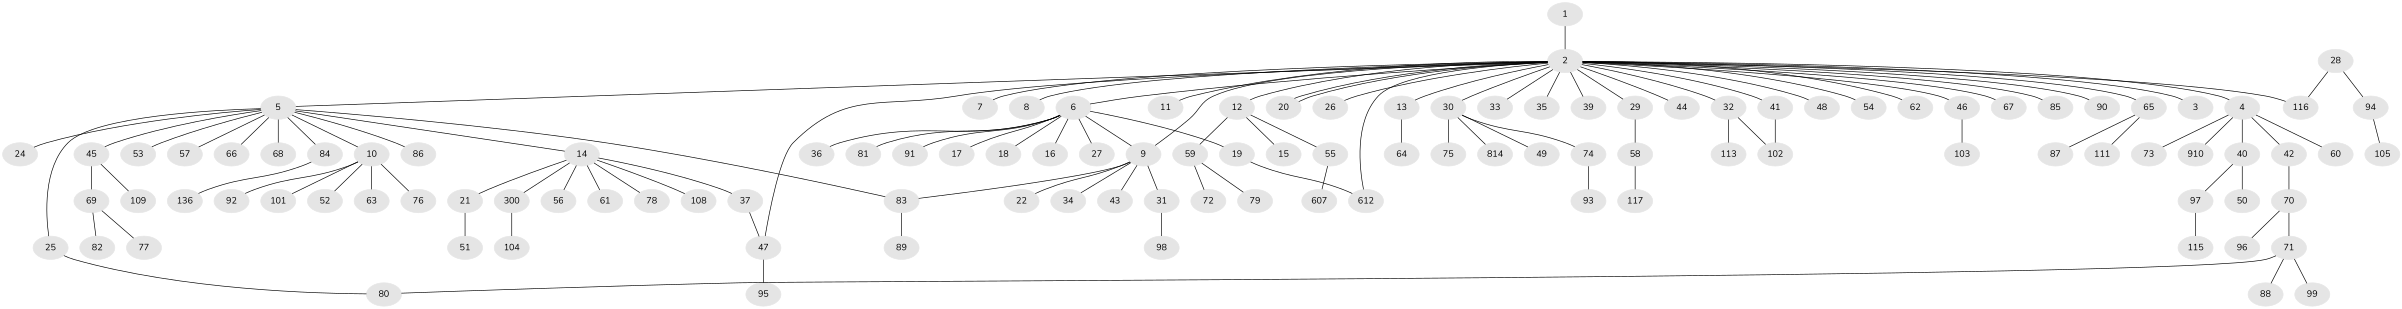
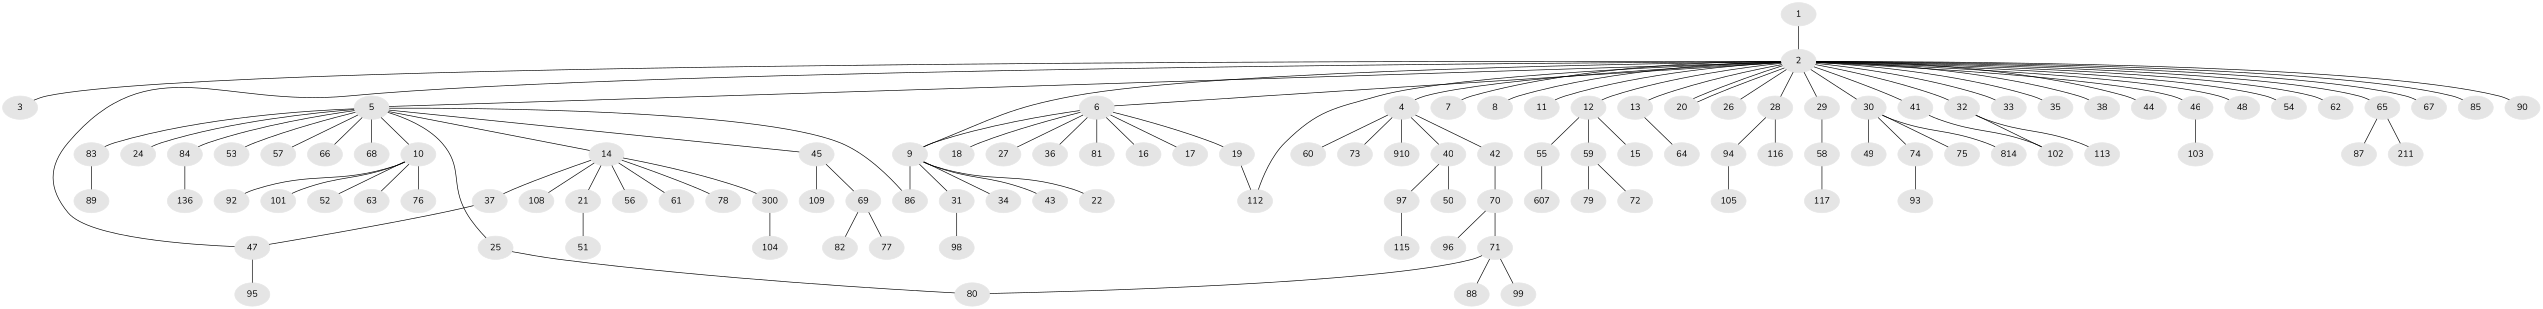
(1935, 71) -> (1787, 84)
(1588, 108) -> (2102, 108)
(910, 154) -> none
(2102, 154) -> (2406, 154)
(1025, 184) -> (910, 178)
(1366, 201) -> (1255, 201)
